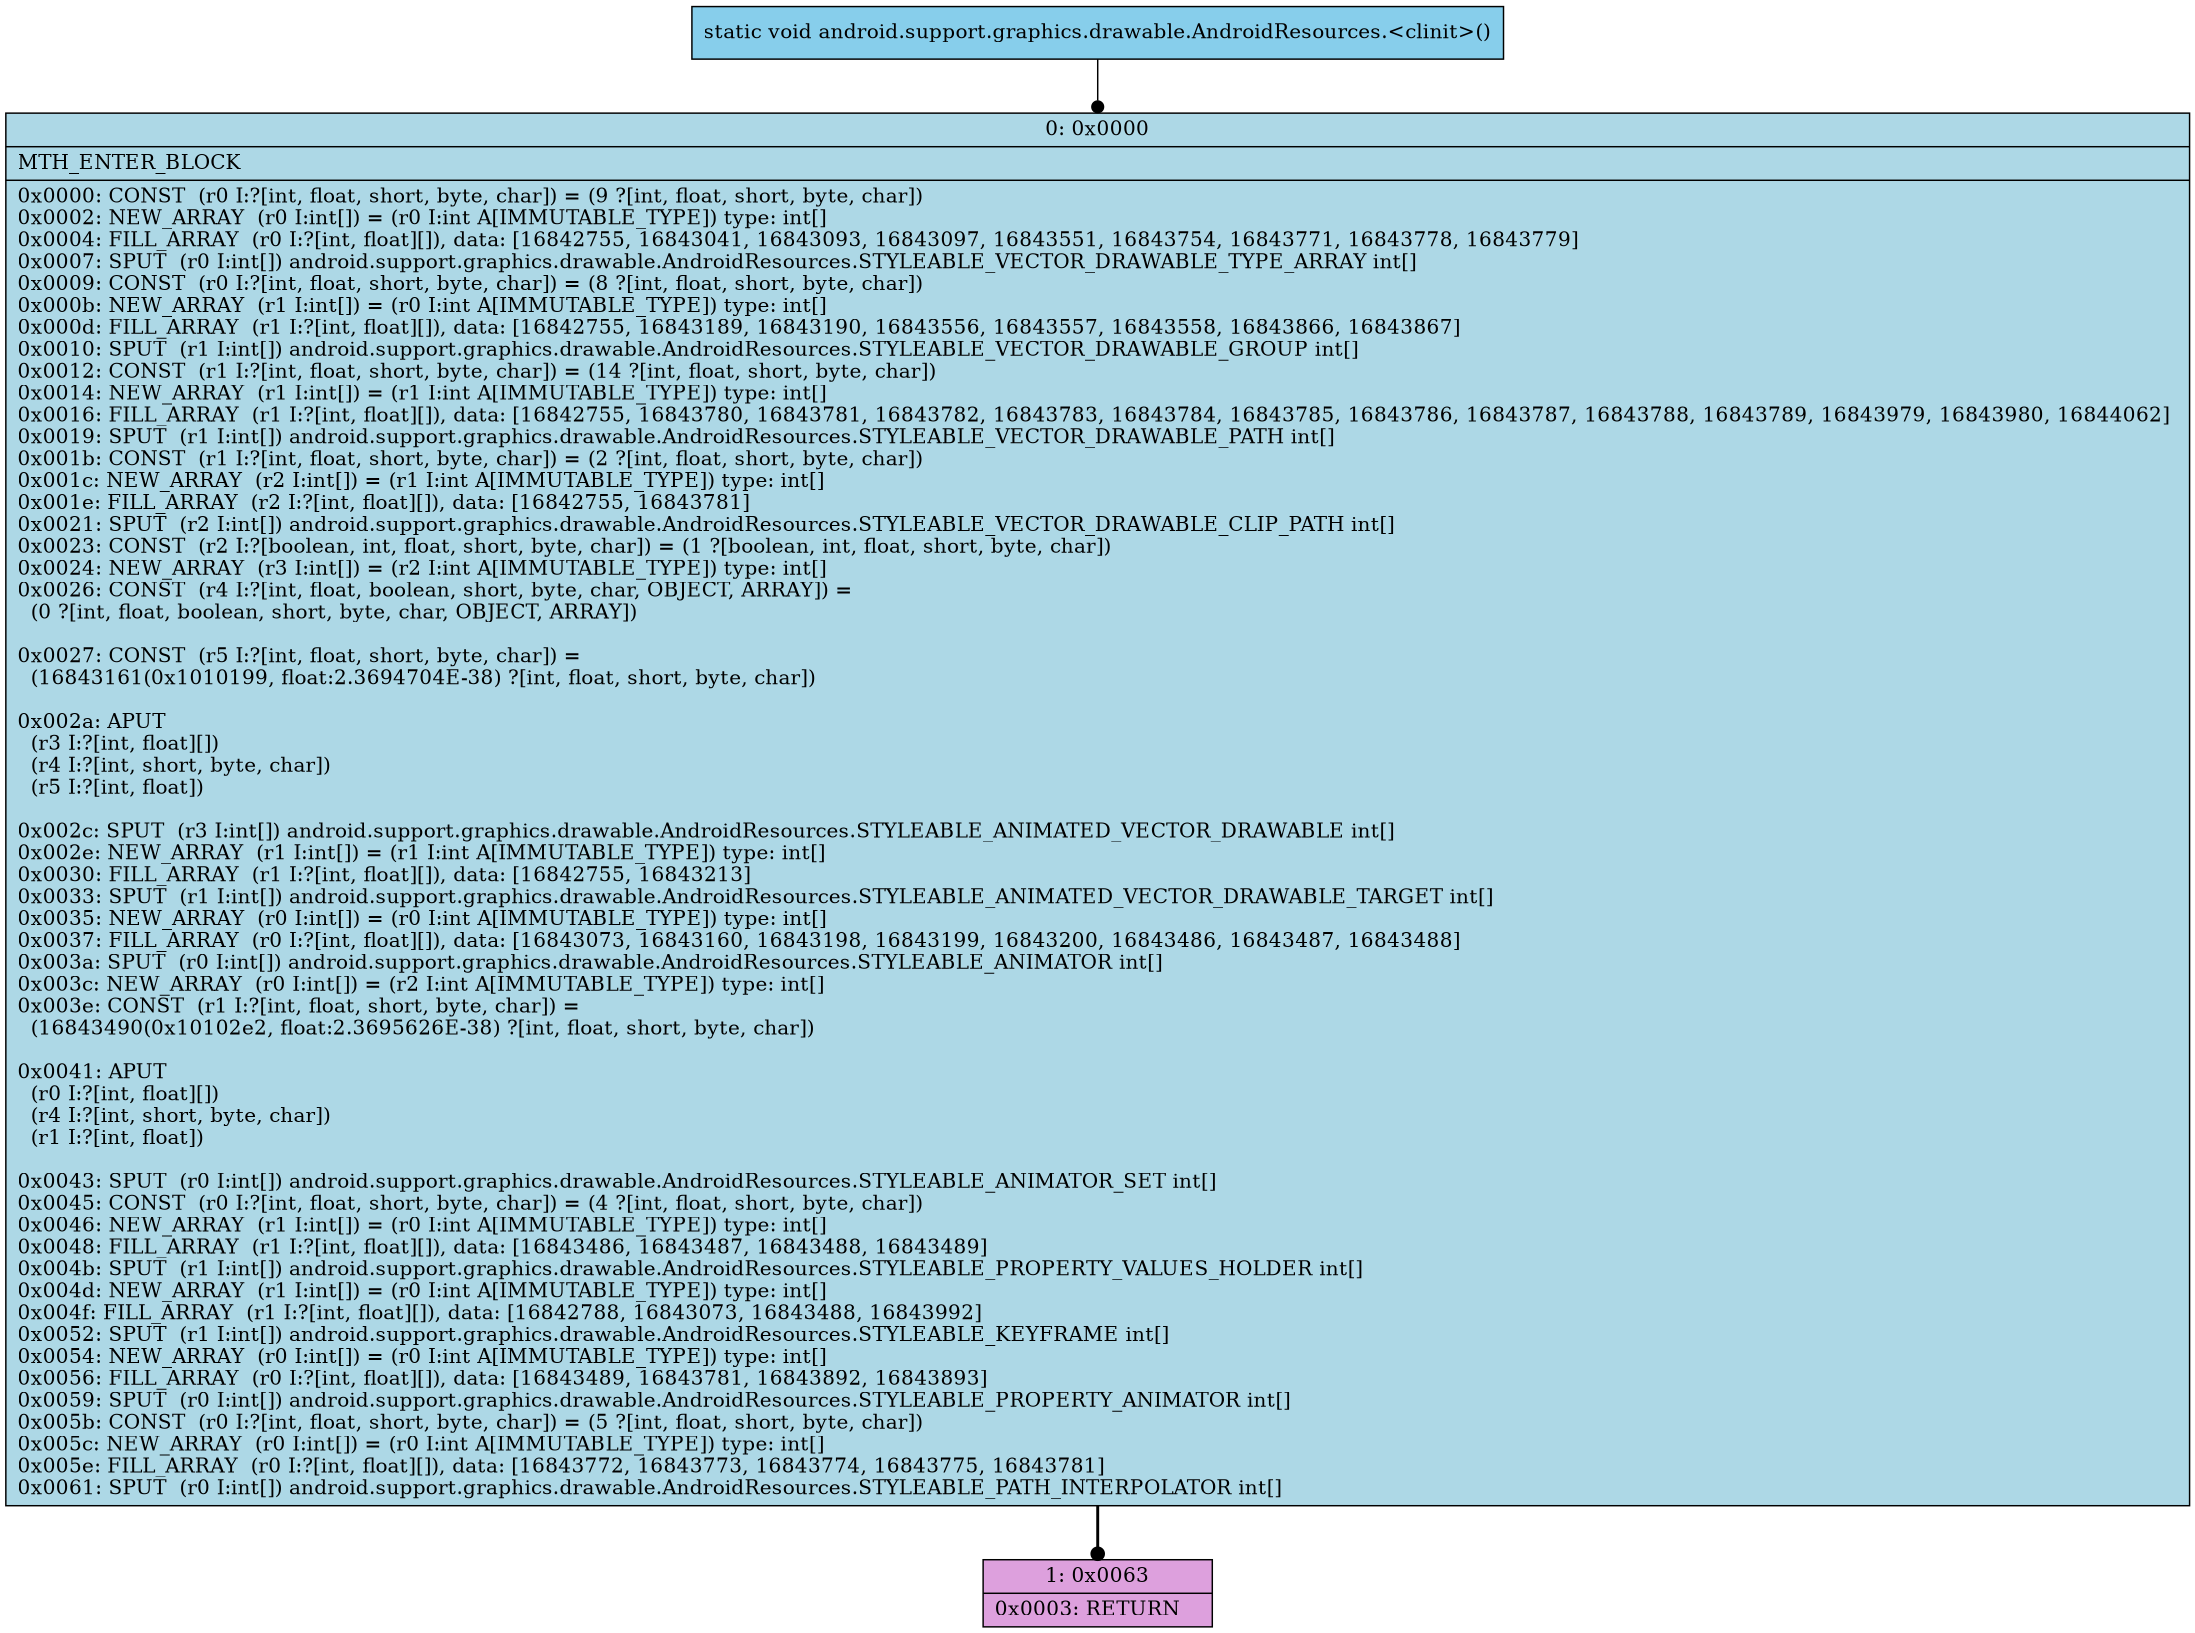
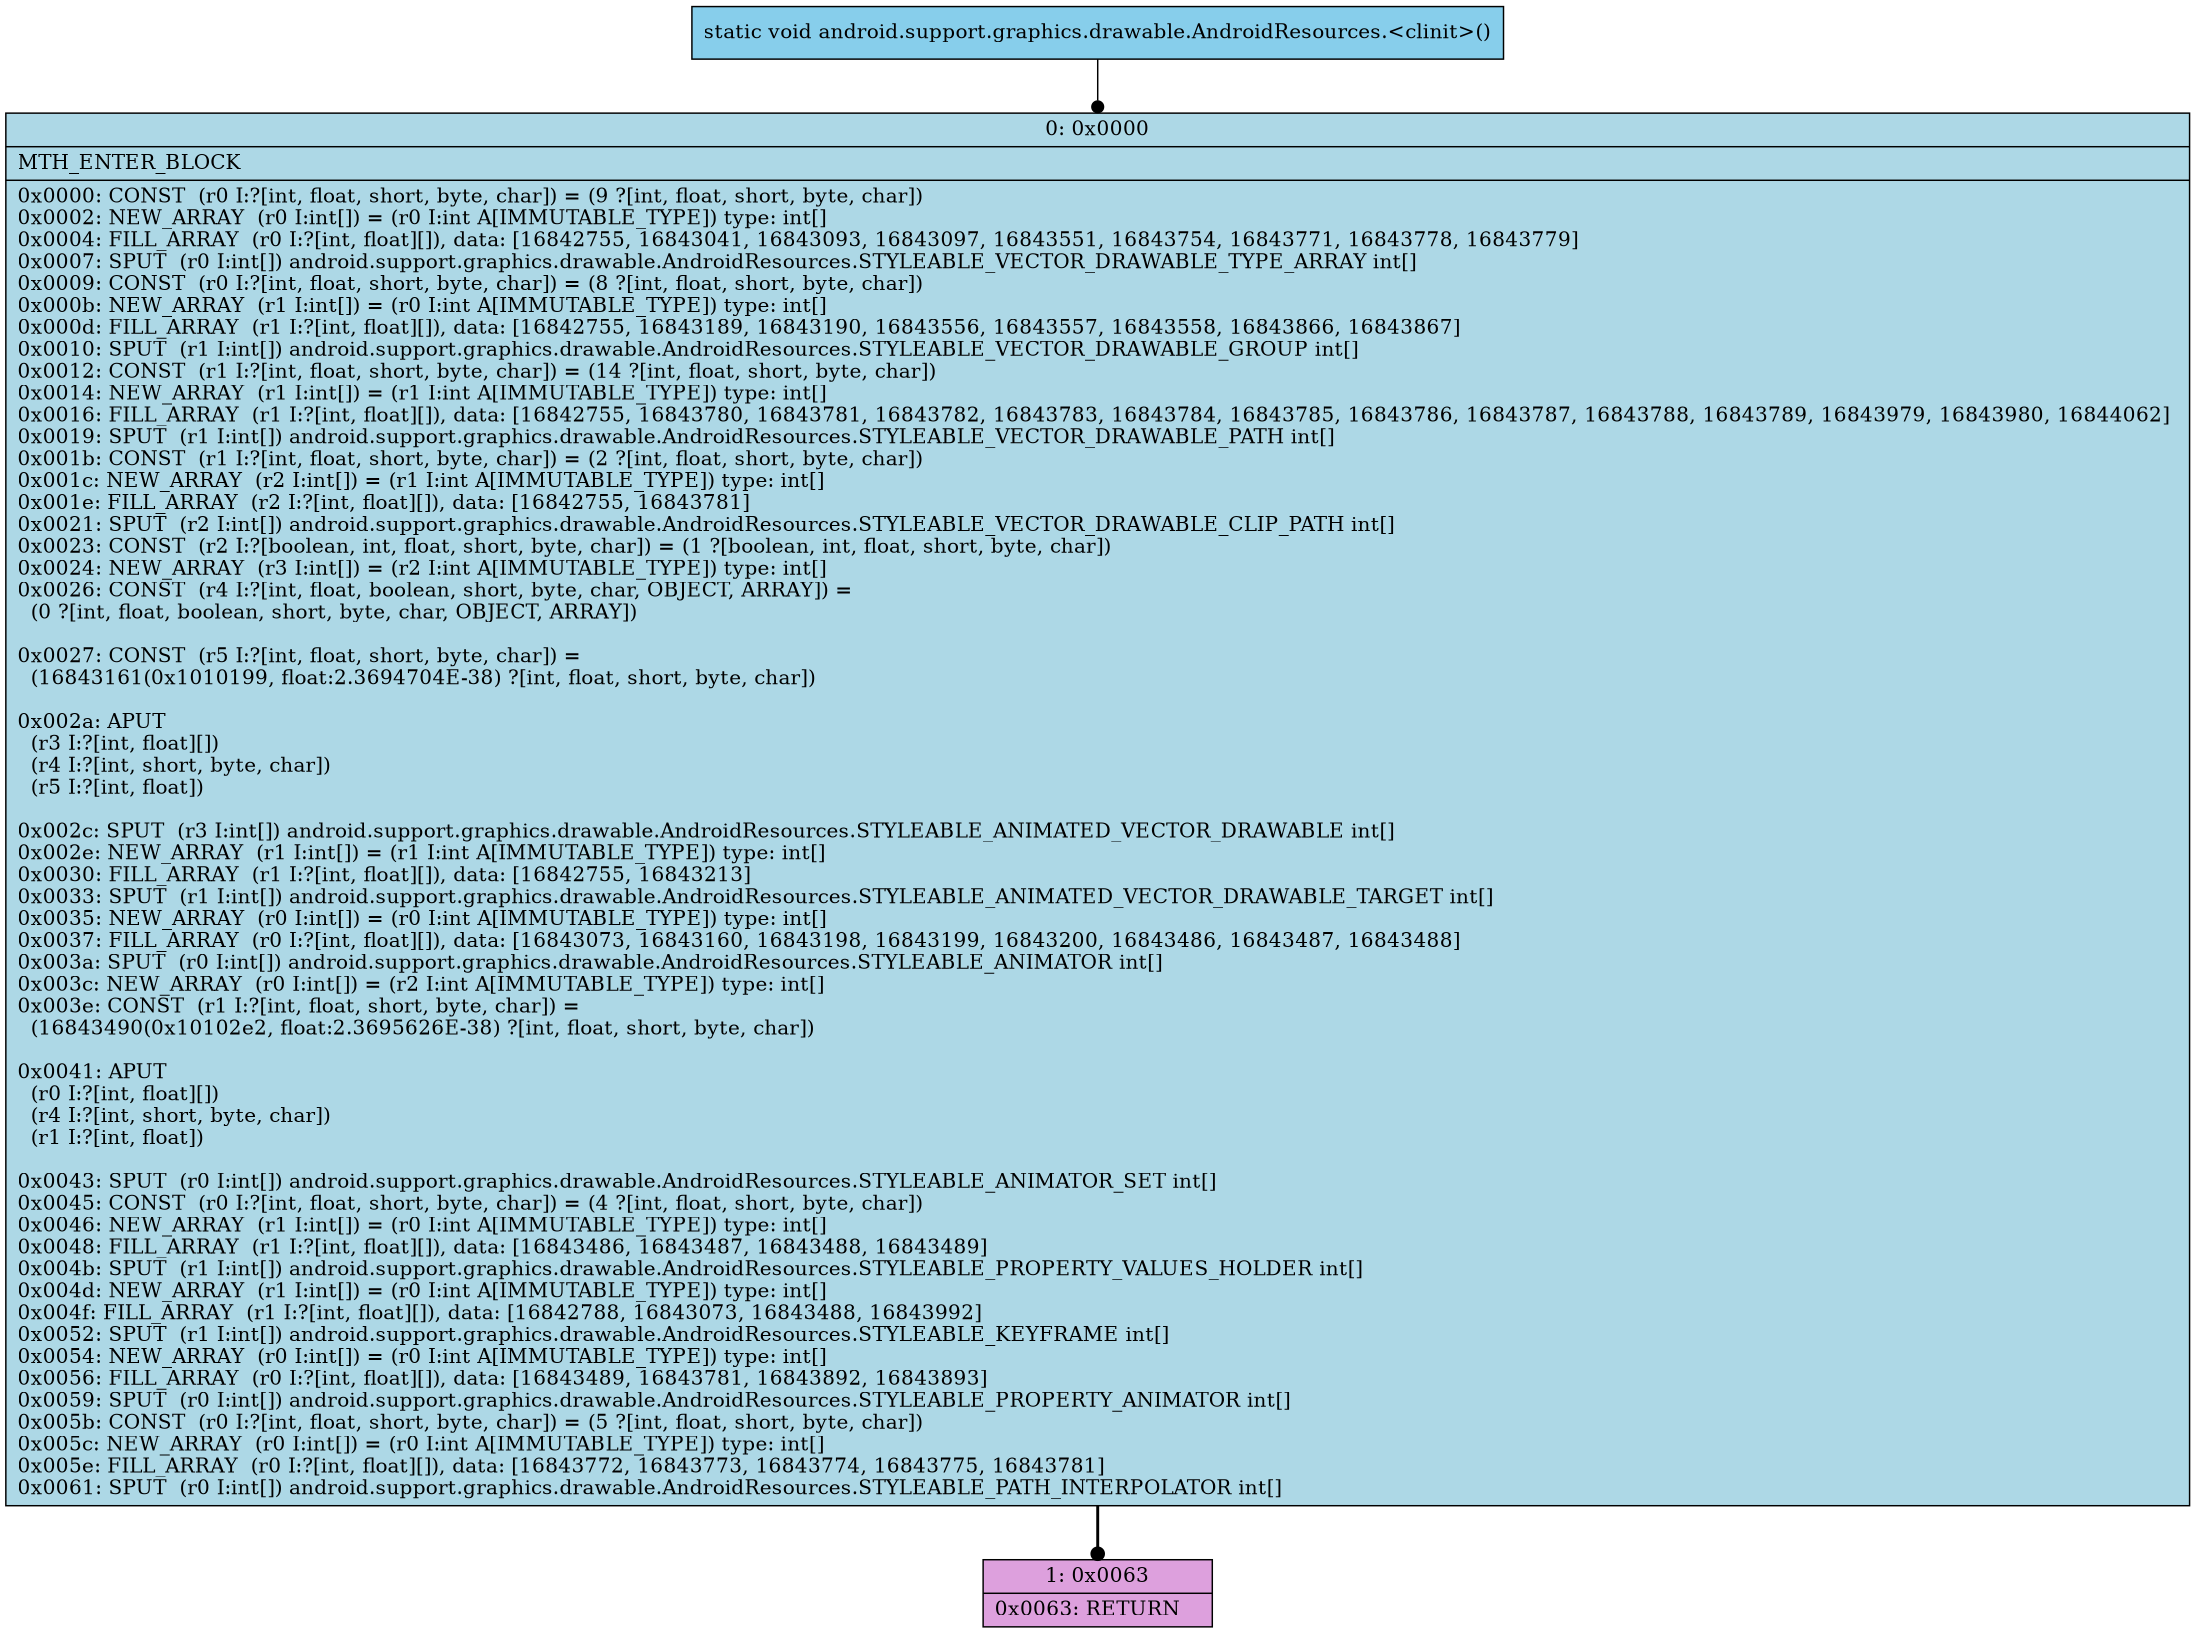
(1098, 1609) -> (1098, 1609)
